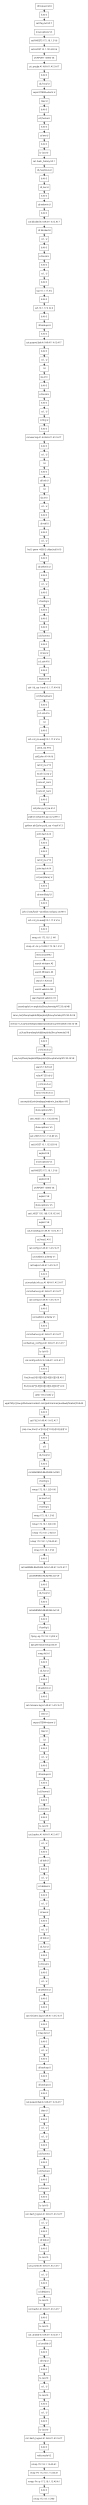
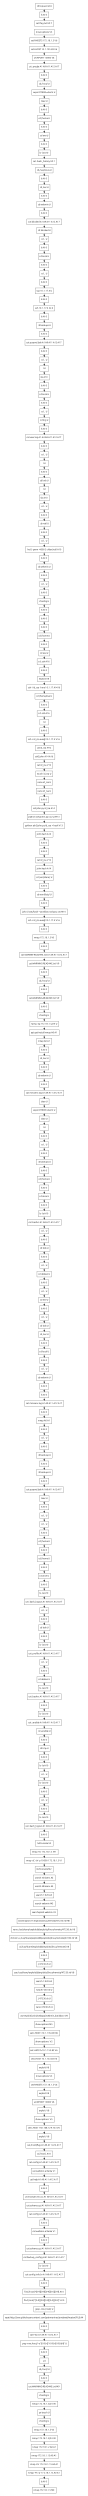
(44, 1541) -> none
